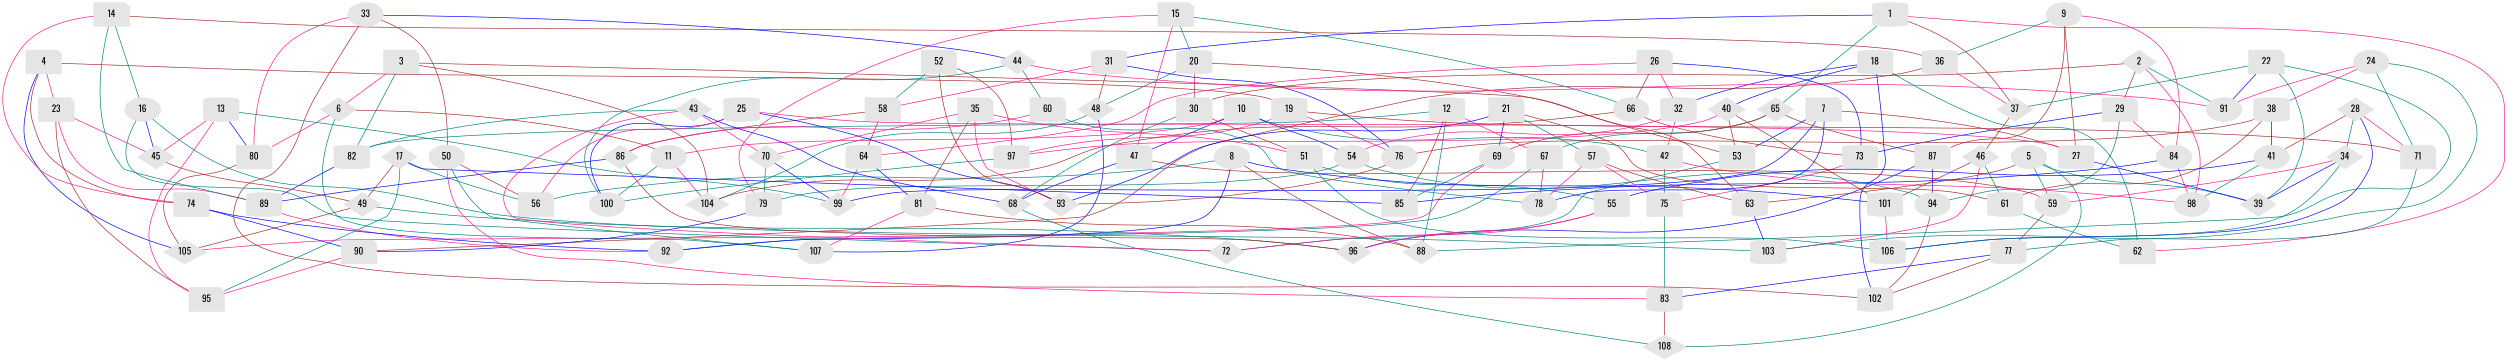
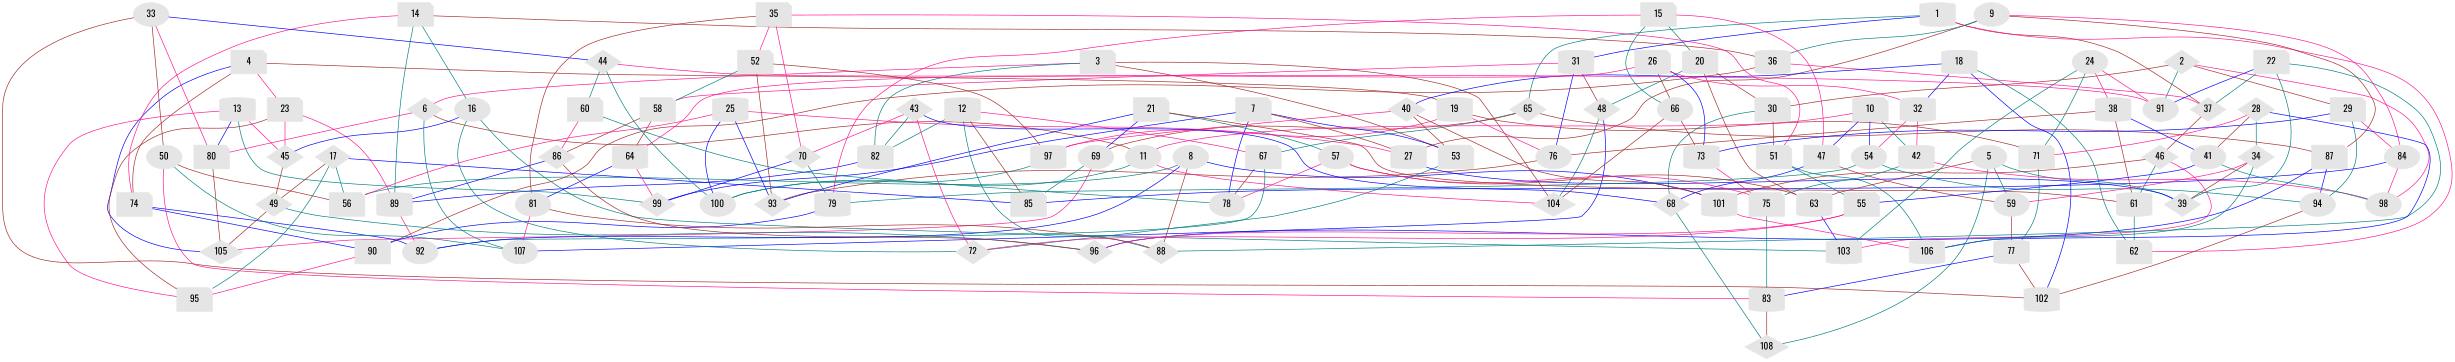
(991, 171) -> (765, 38)
(2302, 181) -> (2214, 184)
